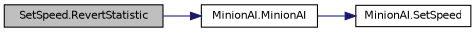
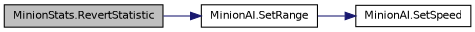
(84, 16) -> (84, 16)
(259, 16) -> (259, 16)
